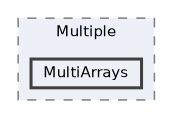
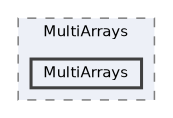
(86, 33) -> (86, 33)
